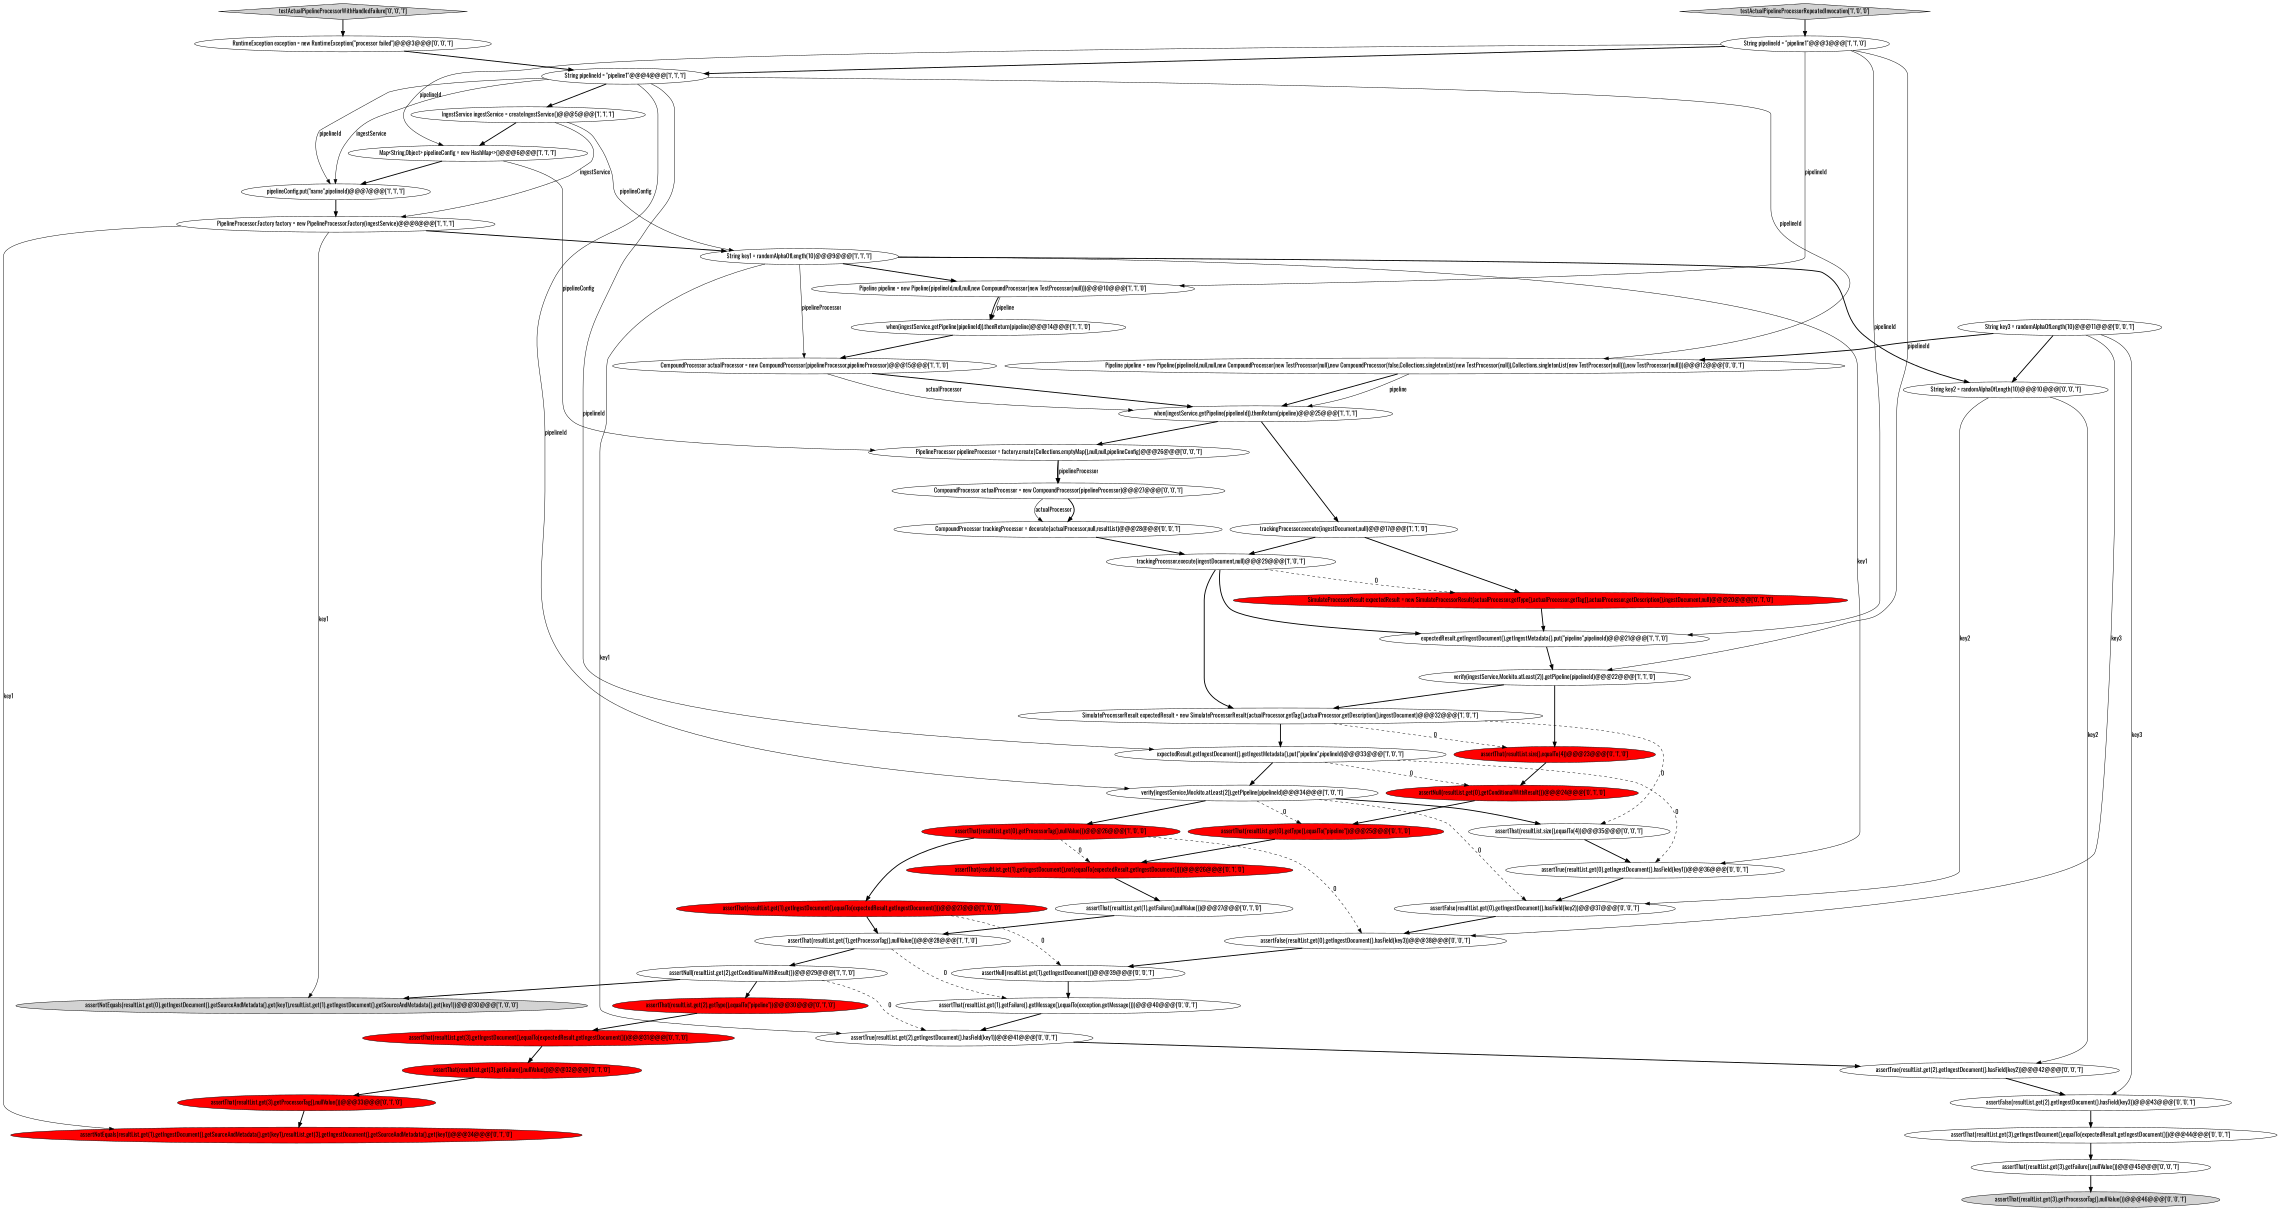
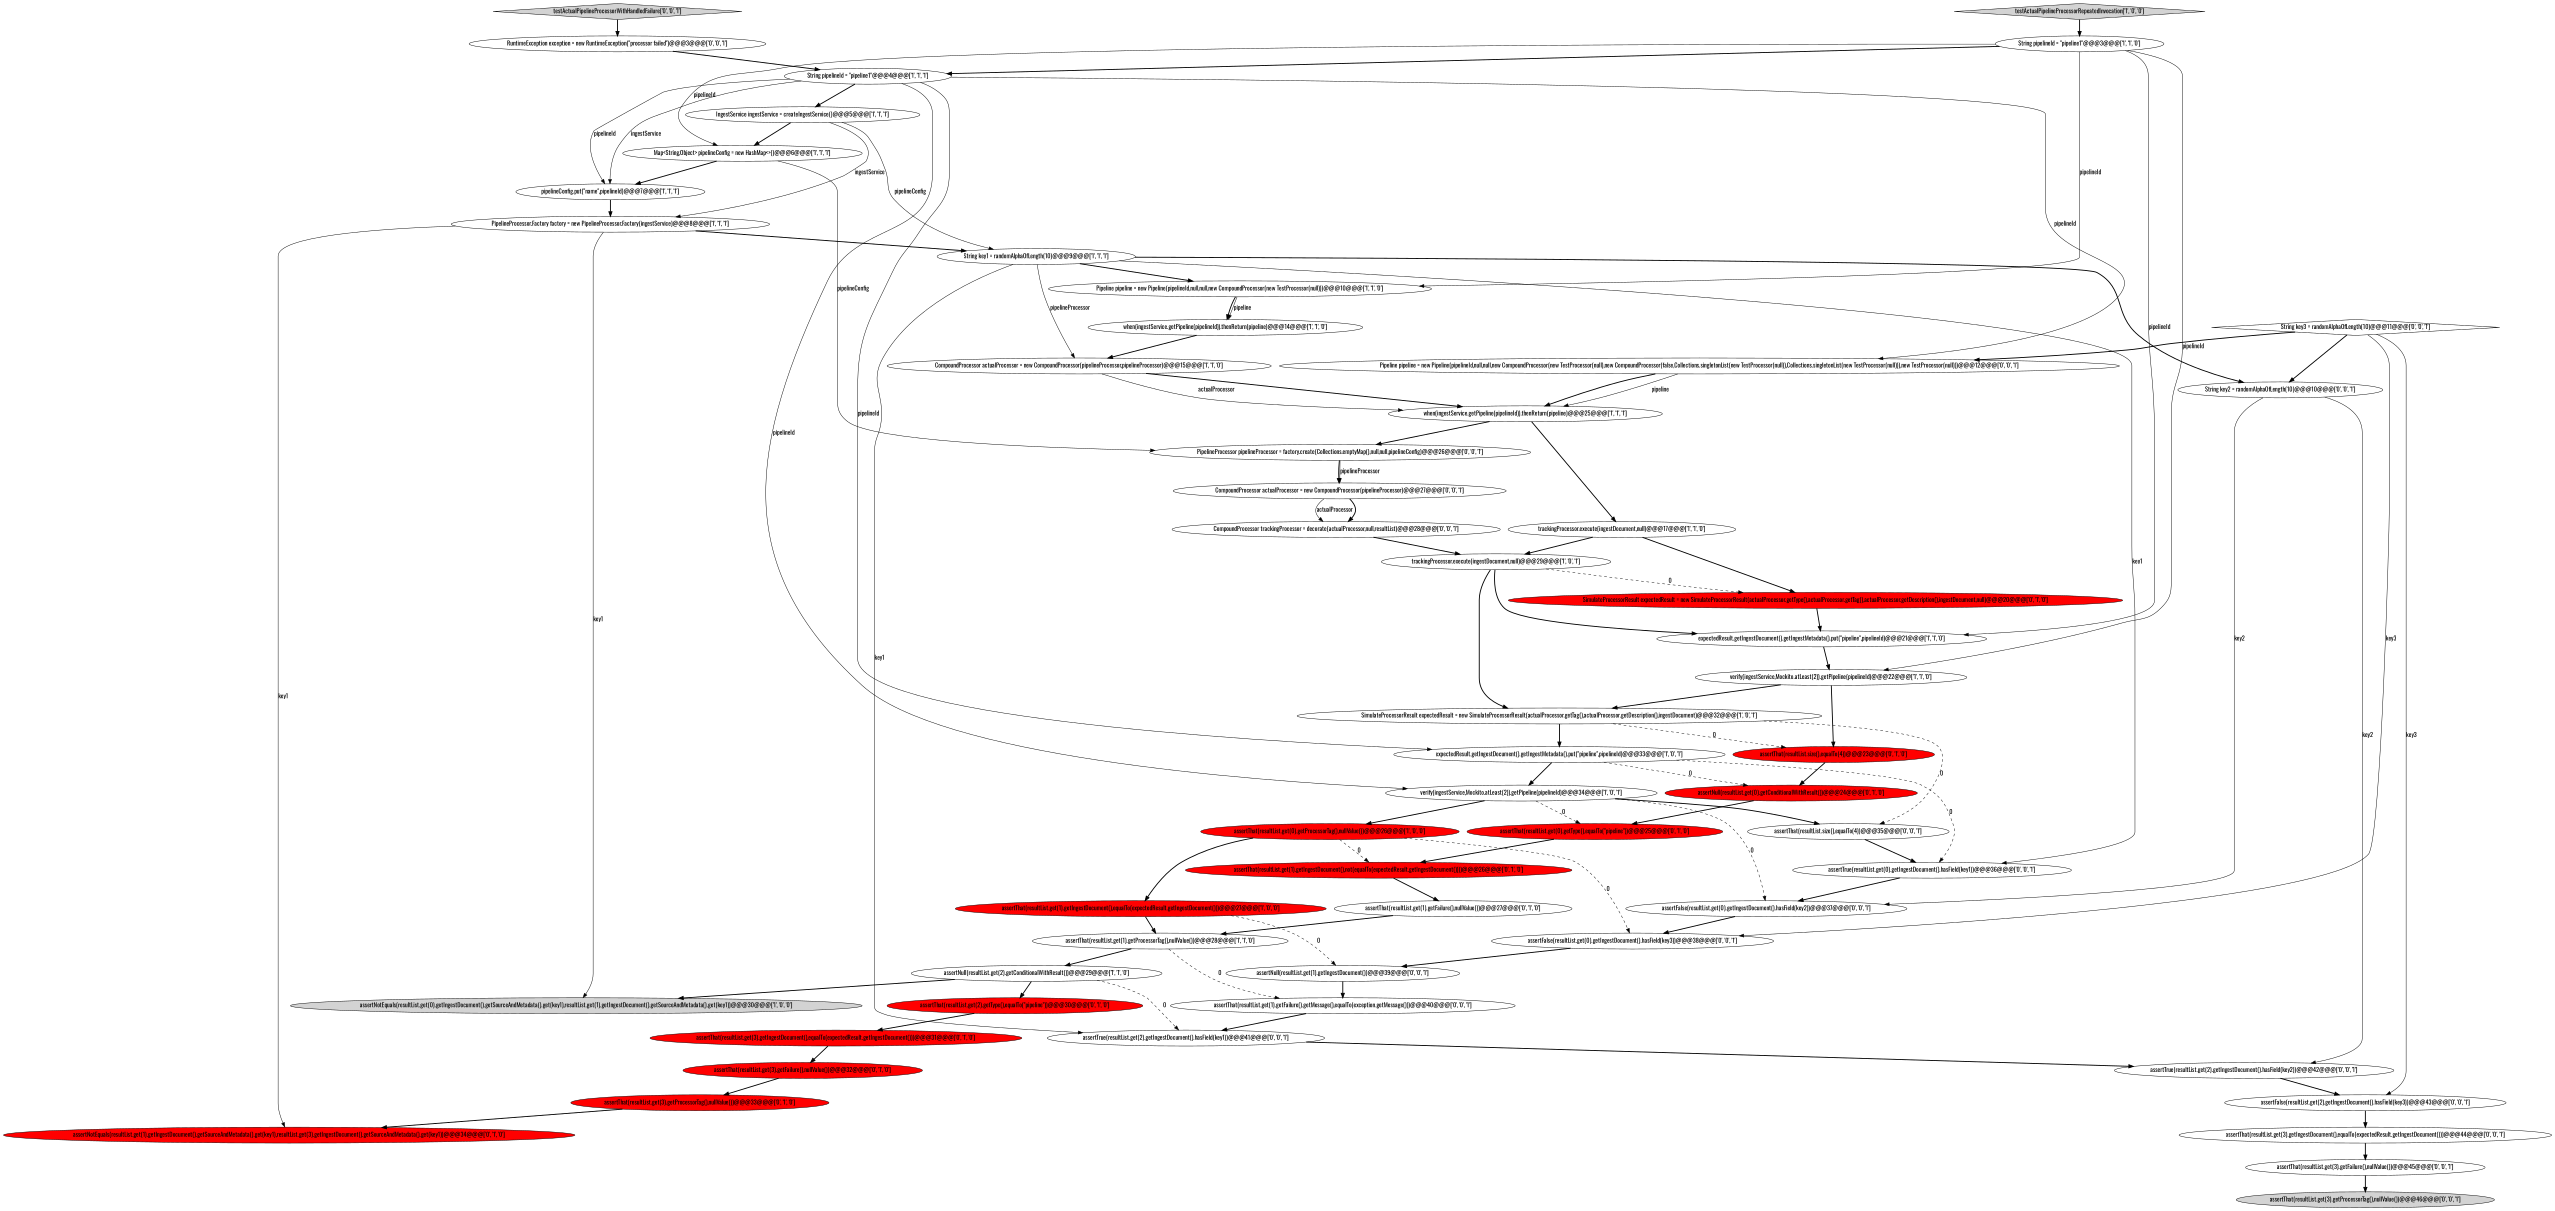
(2060, 327) -> (2356, 327)
